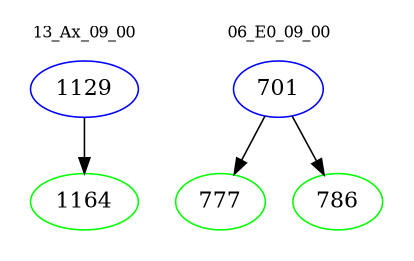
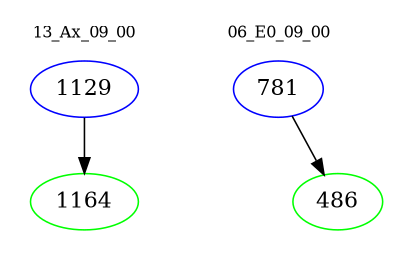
(278, 89) -> (278, 89)
(221, 202) -> none
(338, 202) -> (338, 202)
